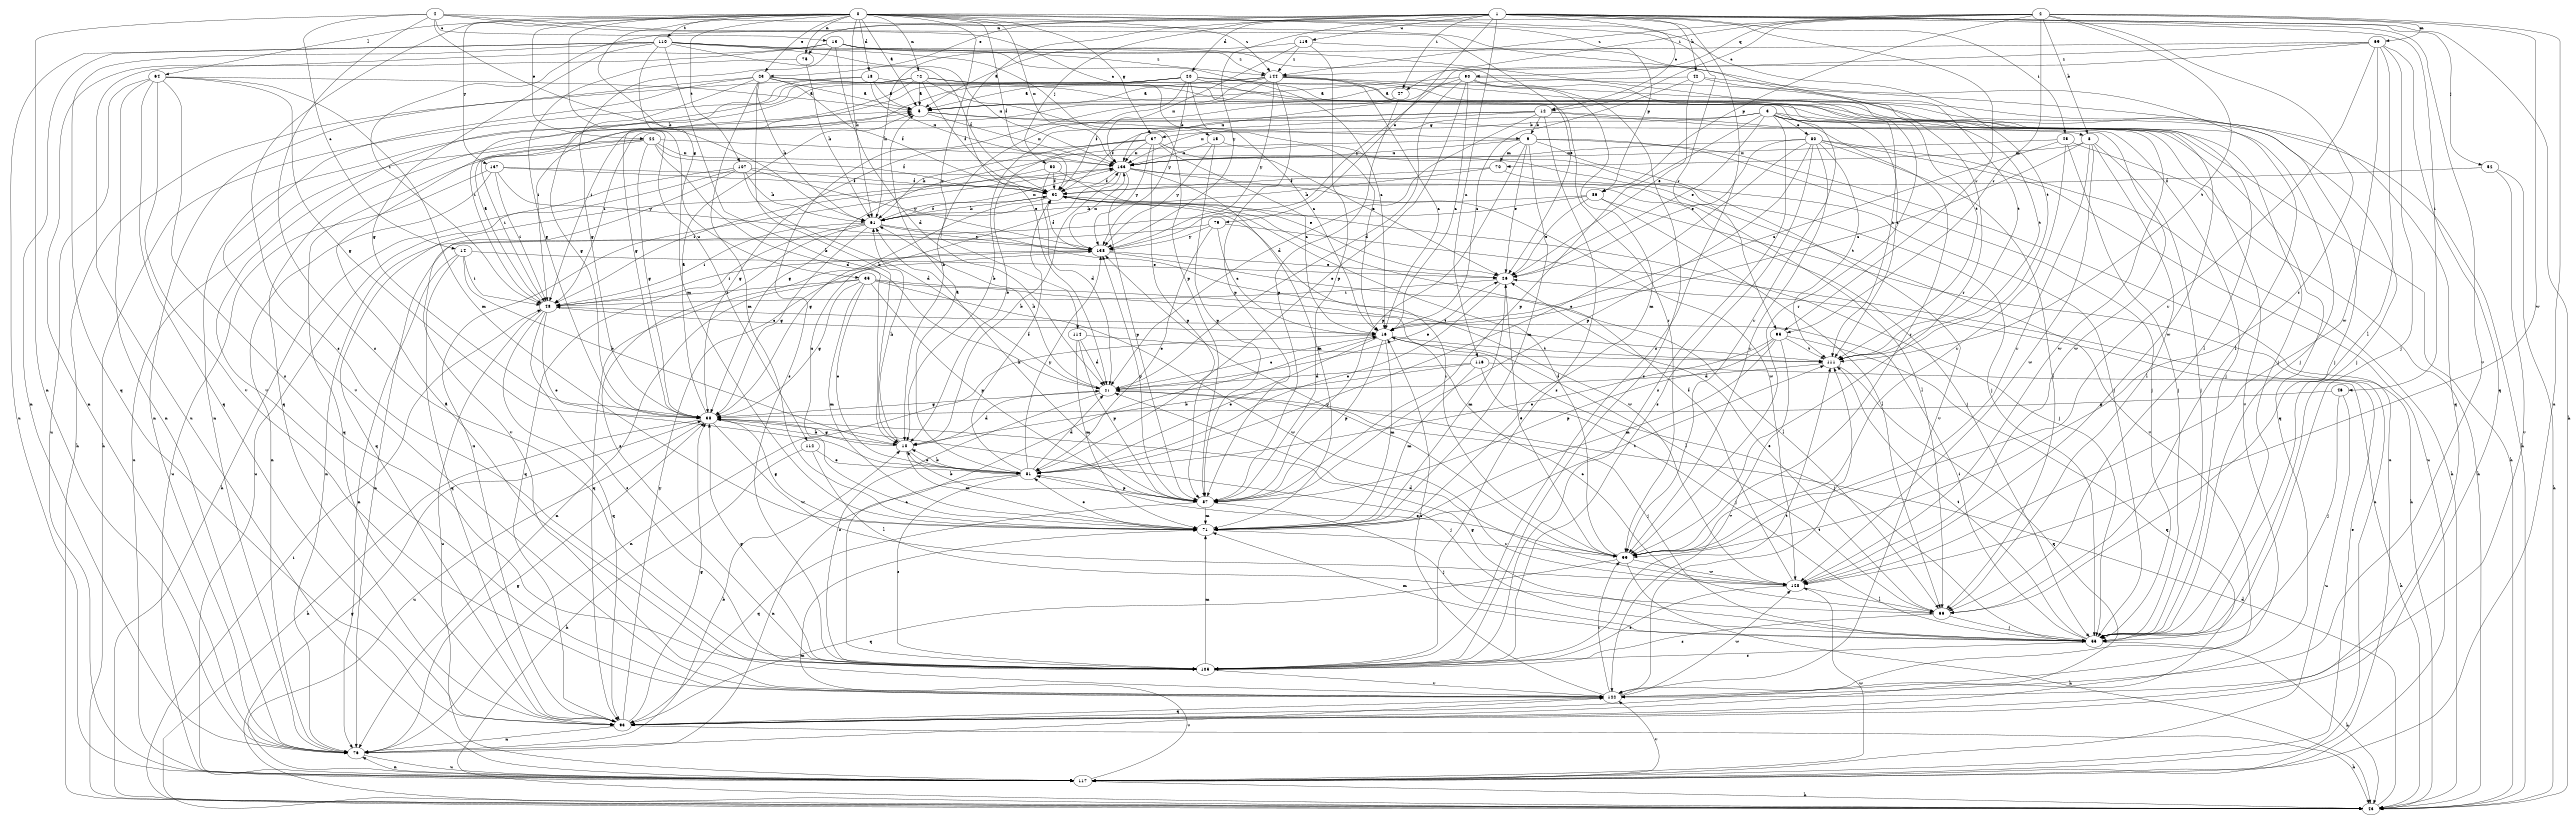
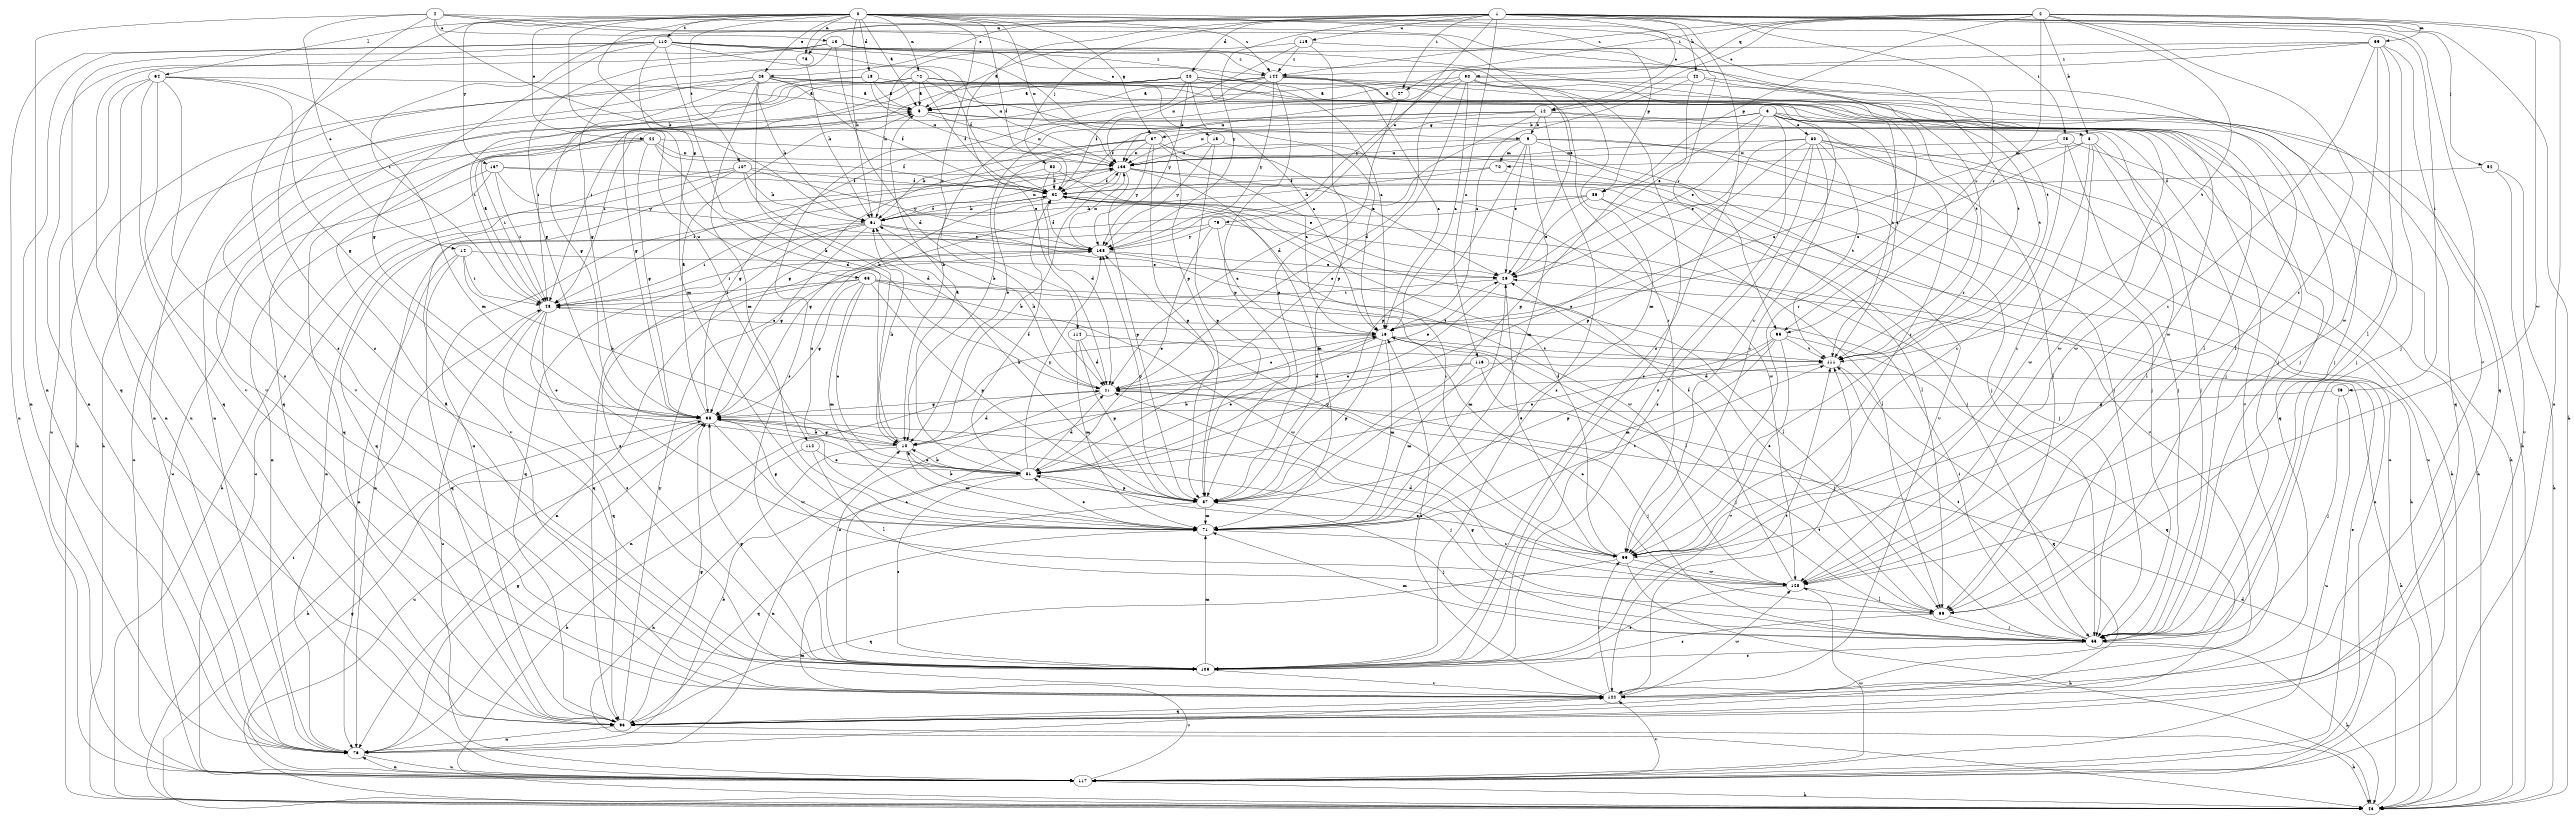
none -> (1261, 736)
